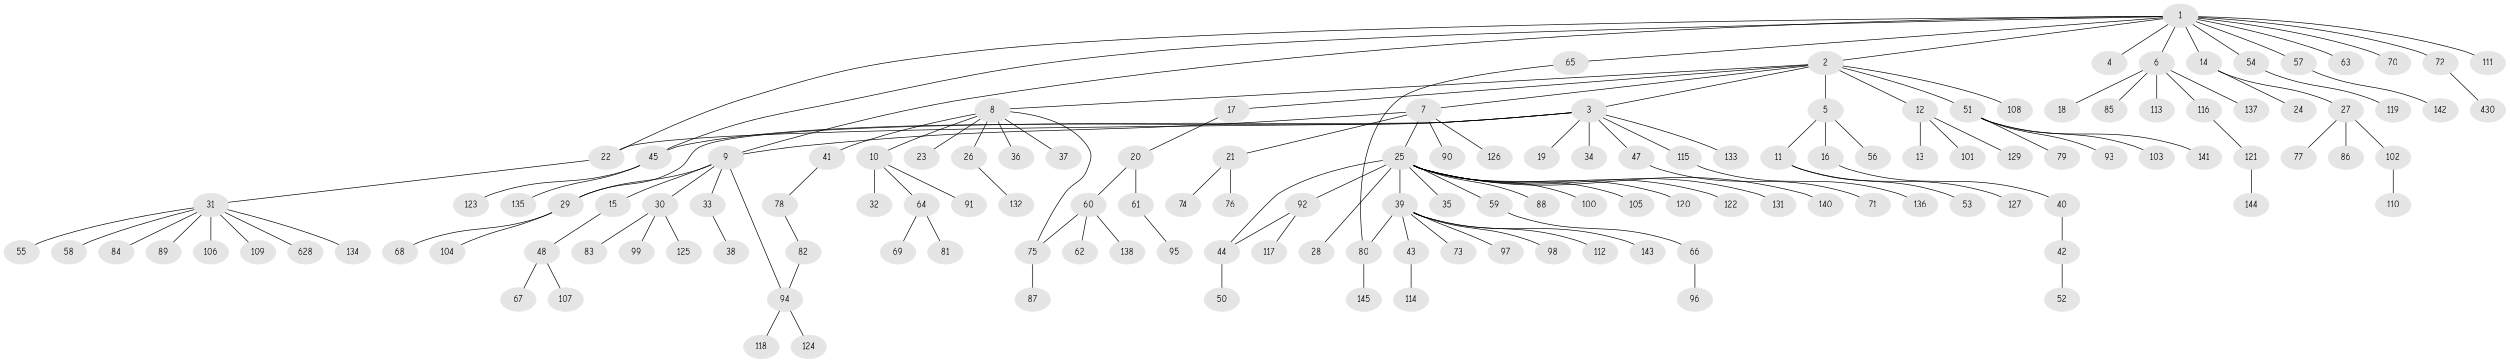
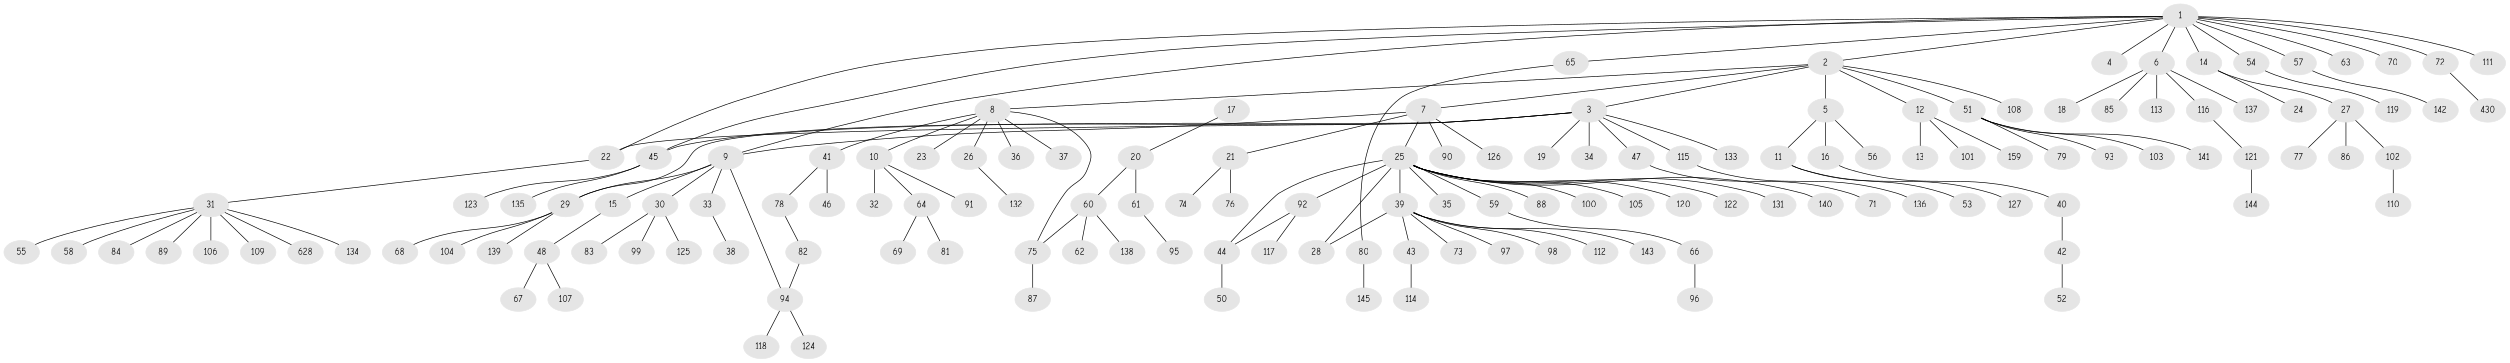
(1529, 87) -> none
(2015, 158) -> (2015, 158)
none -> (827, 205)
(1382, 229) -> (1357, 229)
none -> (495, 252)
